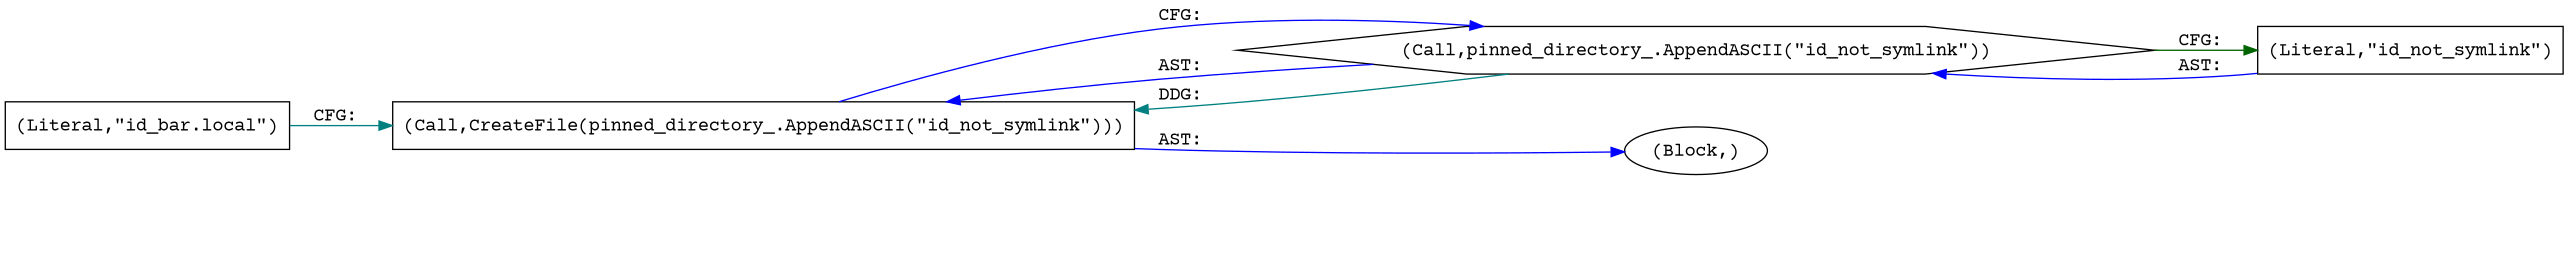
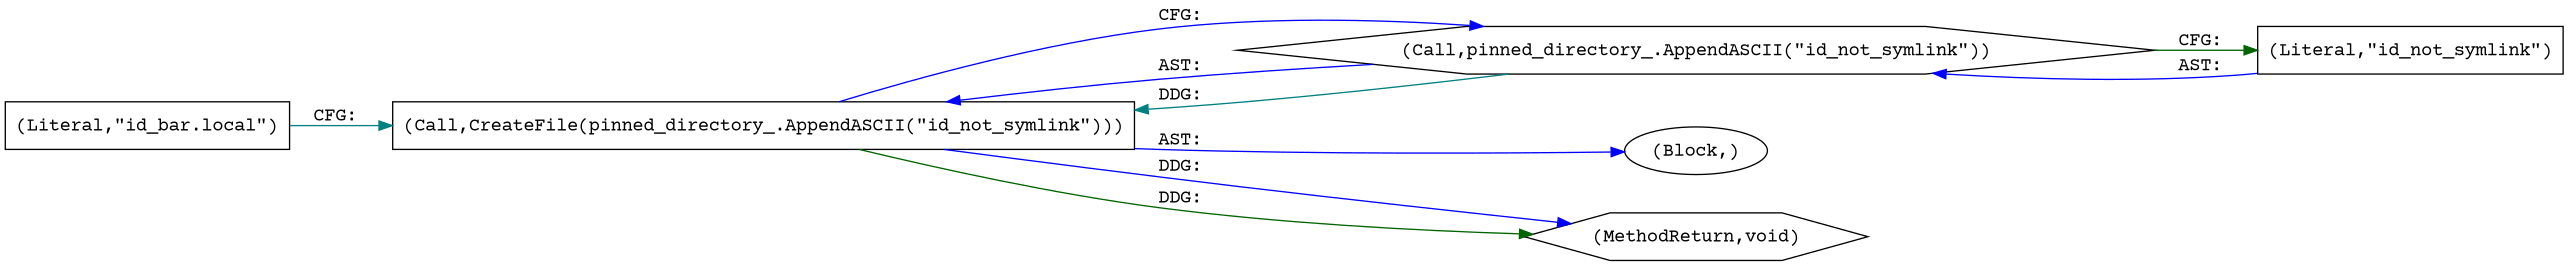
none -> (1696, 237)
